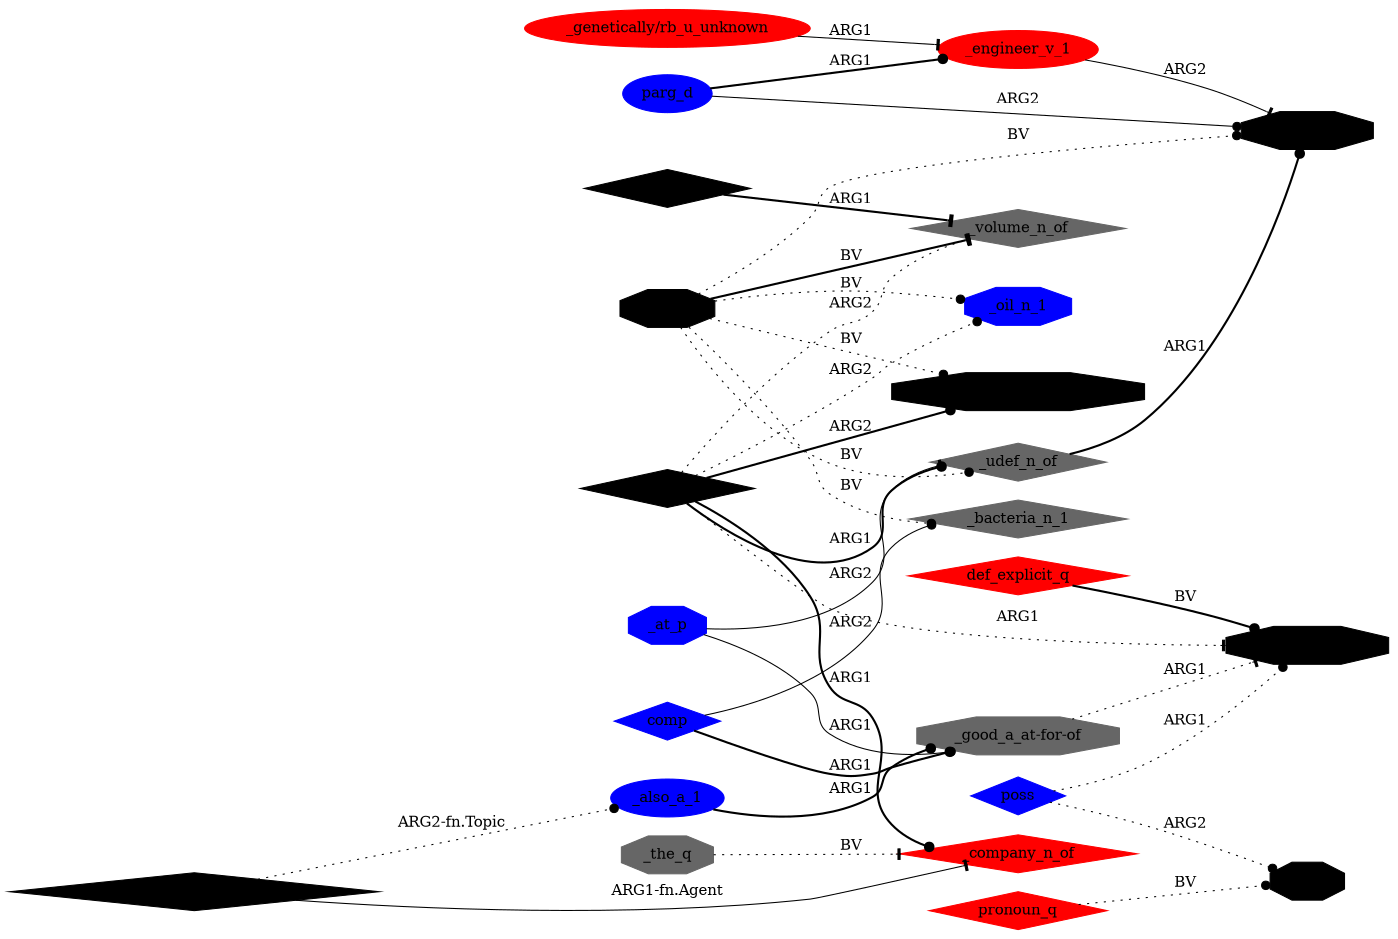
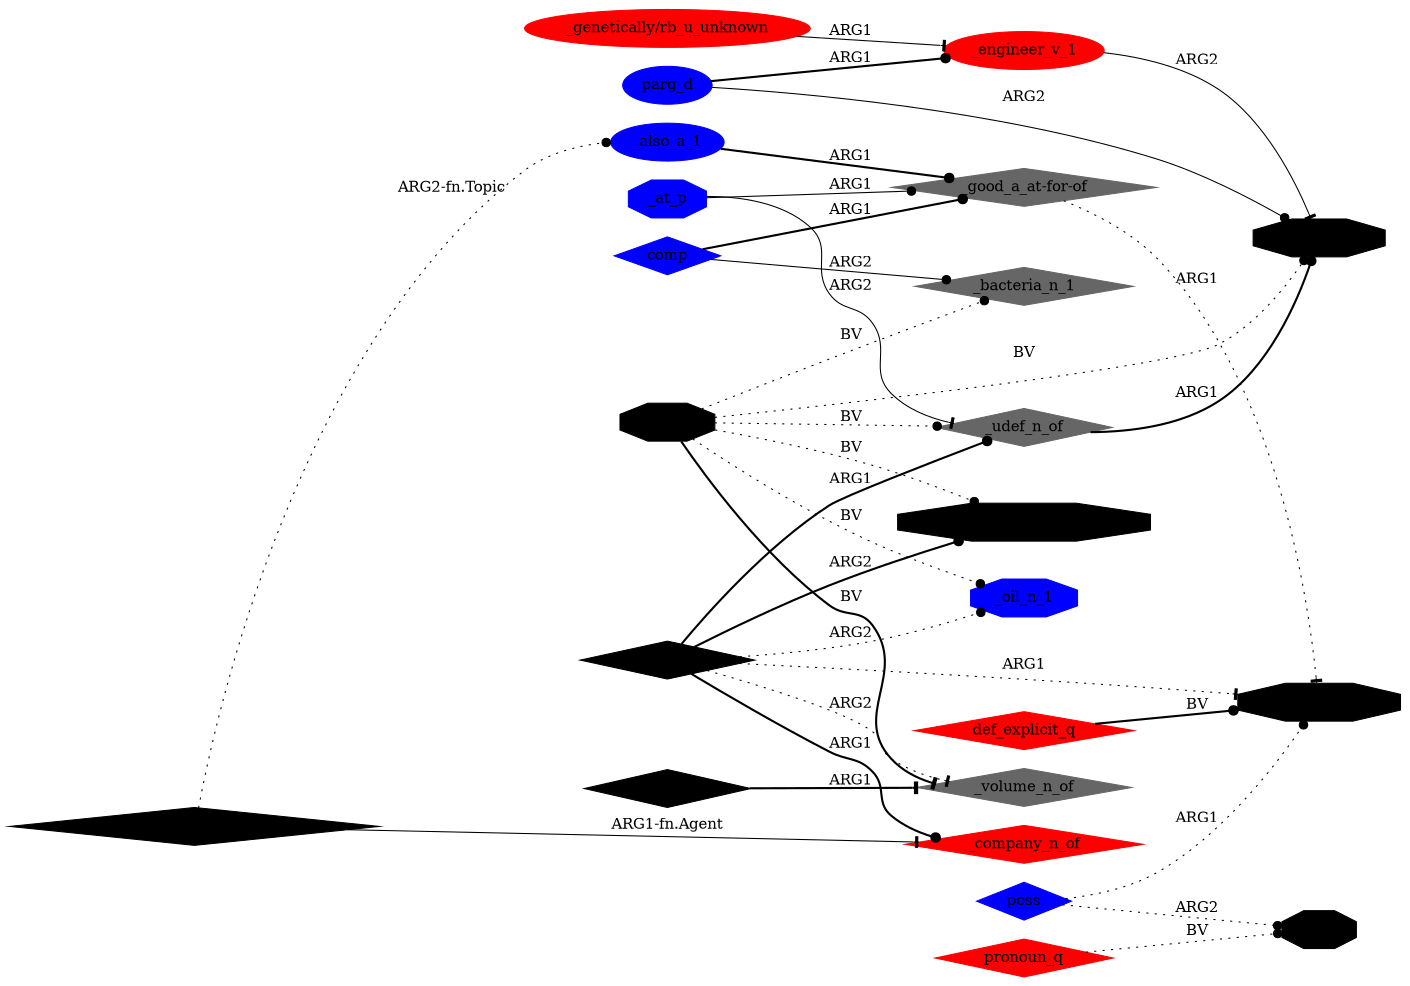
(1018, 736) -> (1024, 187)
(667, 855) -> none
